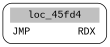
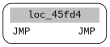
(54, 31) -> (54, 31)
